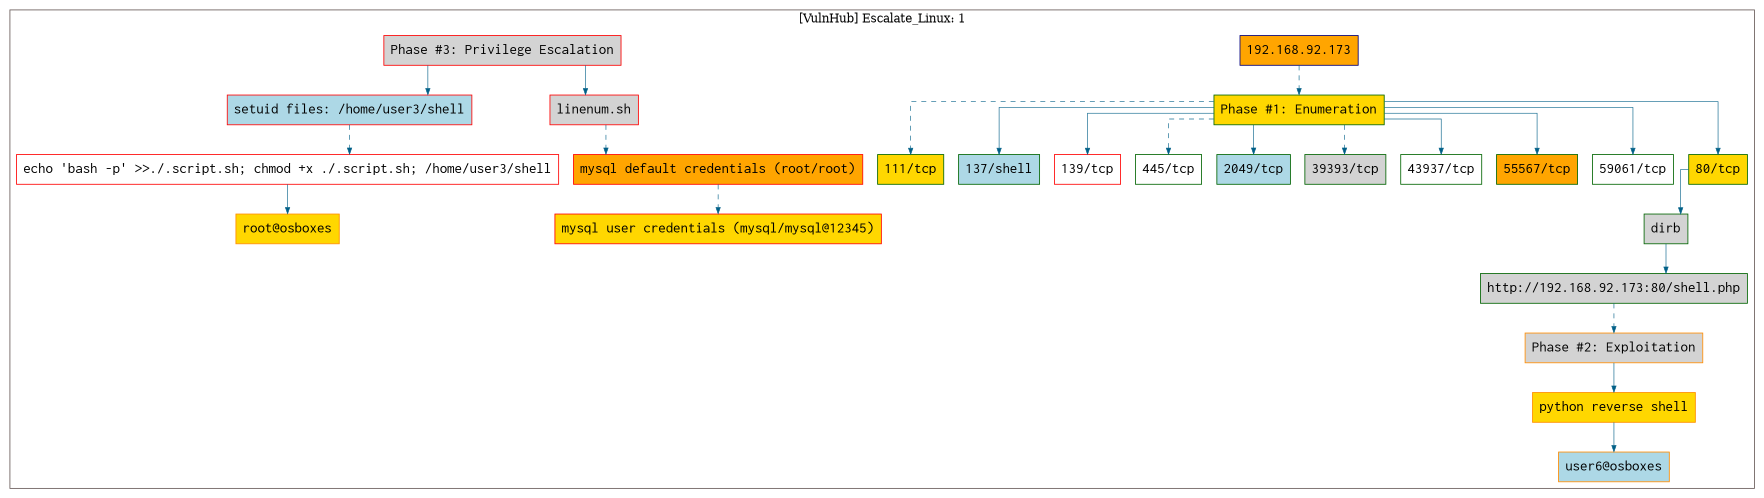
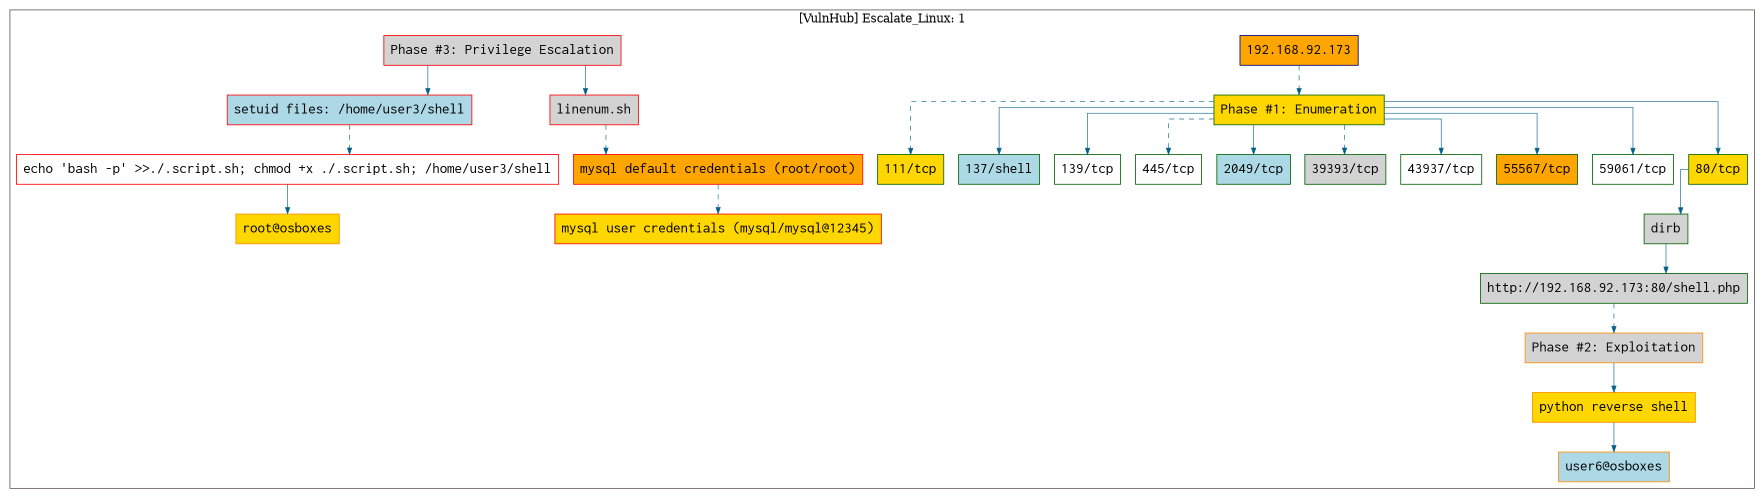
(1088, 169) -> (1088, 169)
